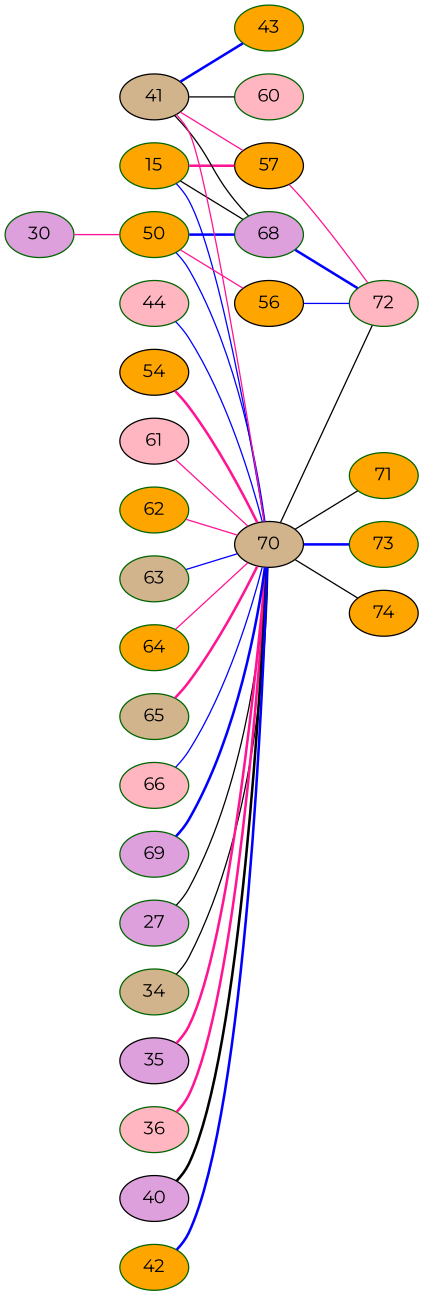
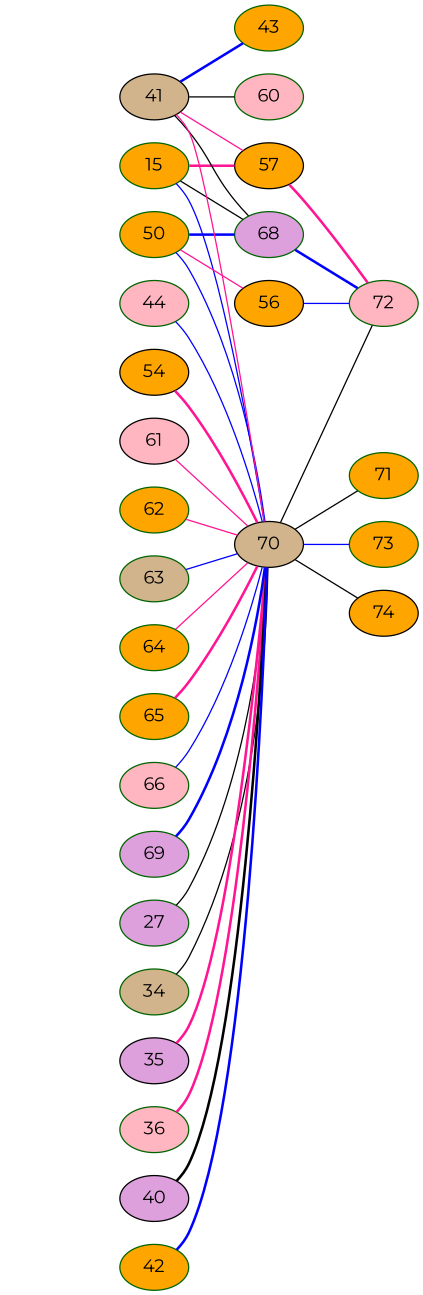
(330, 233) -> (330, 233)
(40, 235) -> none
(327, 544) -> (327, 544)
(154, 717) -> (154, 717)
